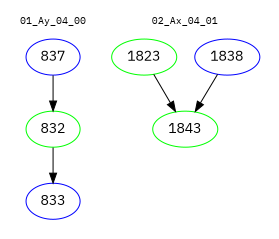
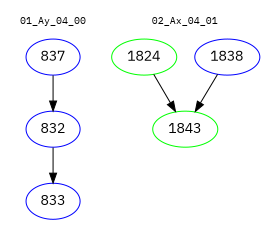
(144, 57) -> (144, 57)
(53, 129) -> (53, 129)
